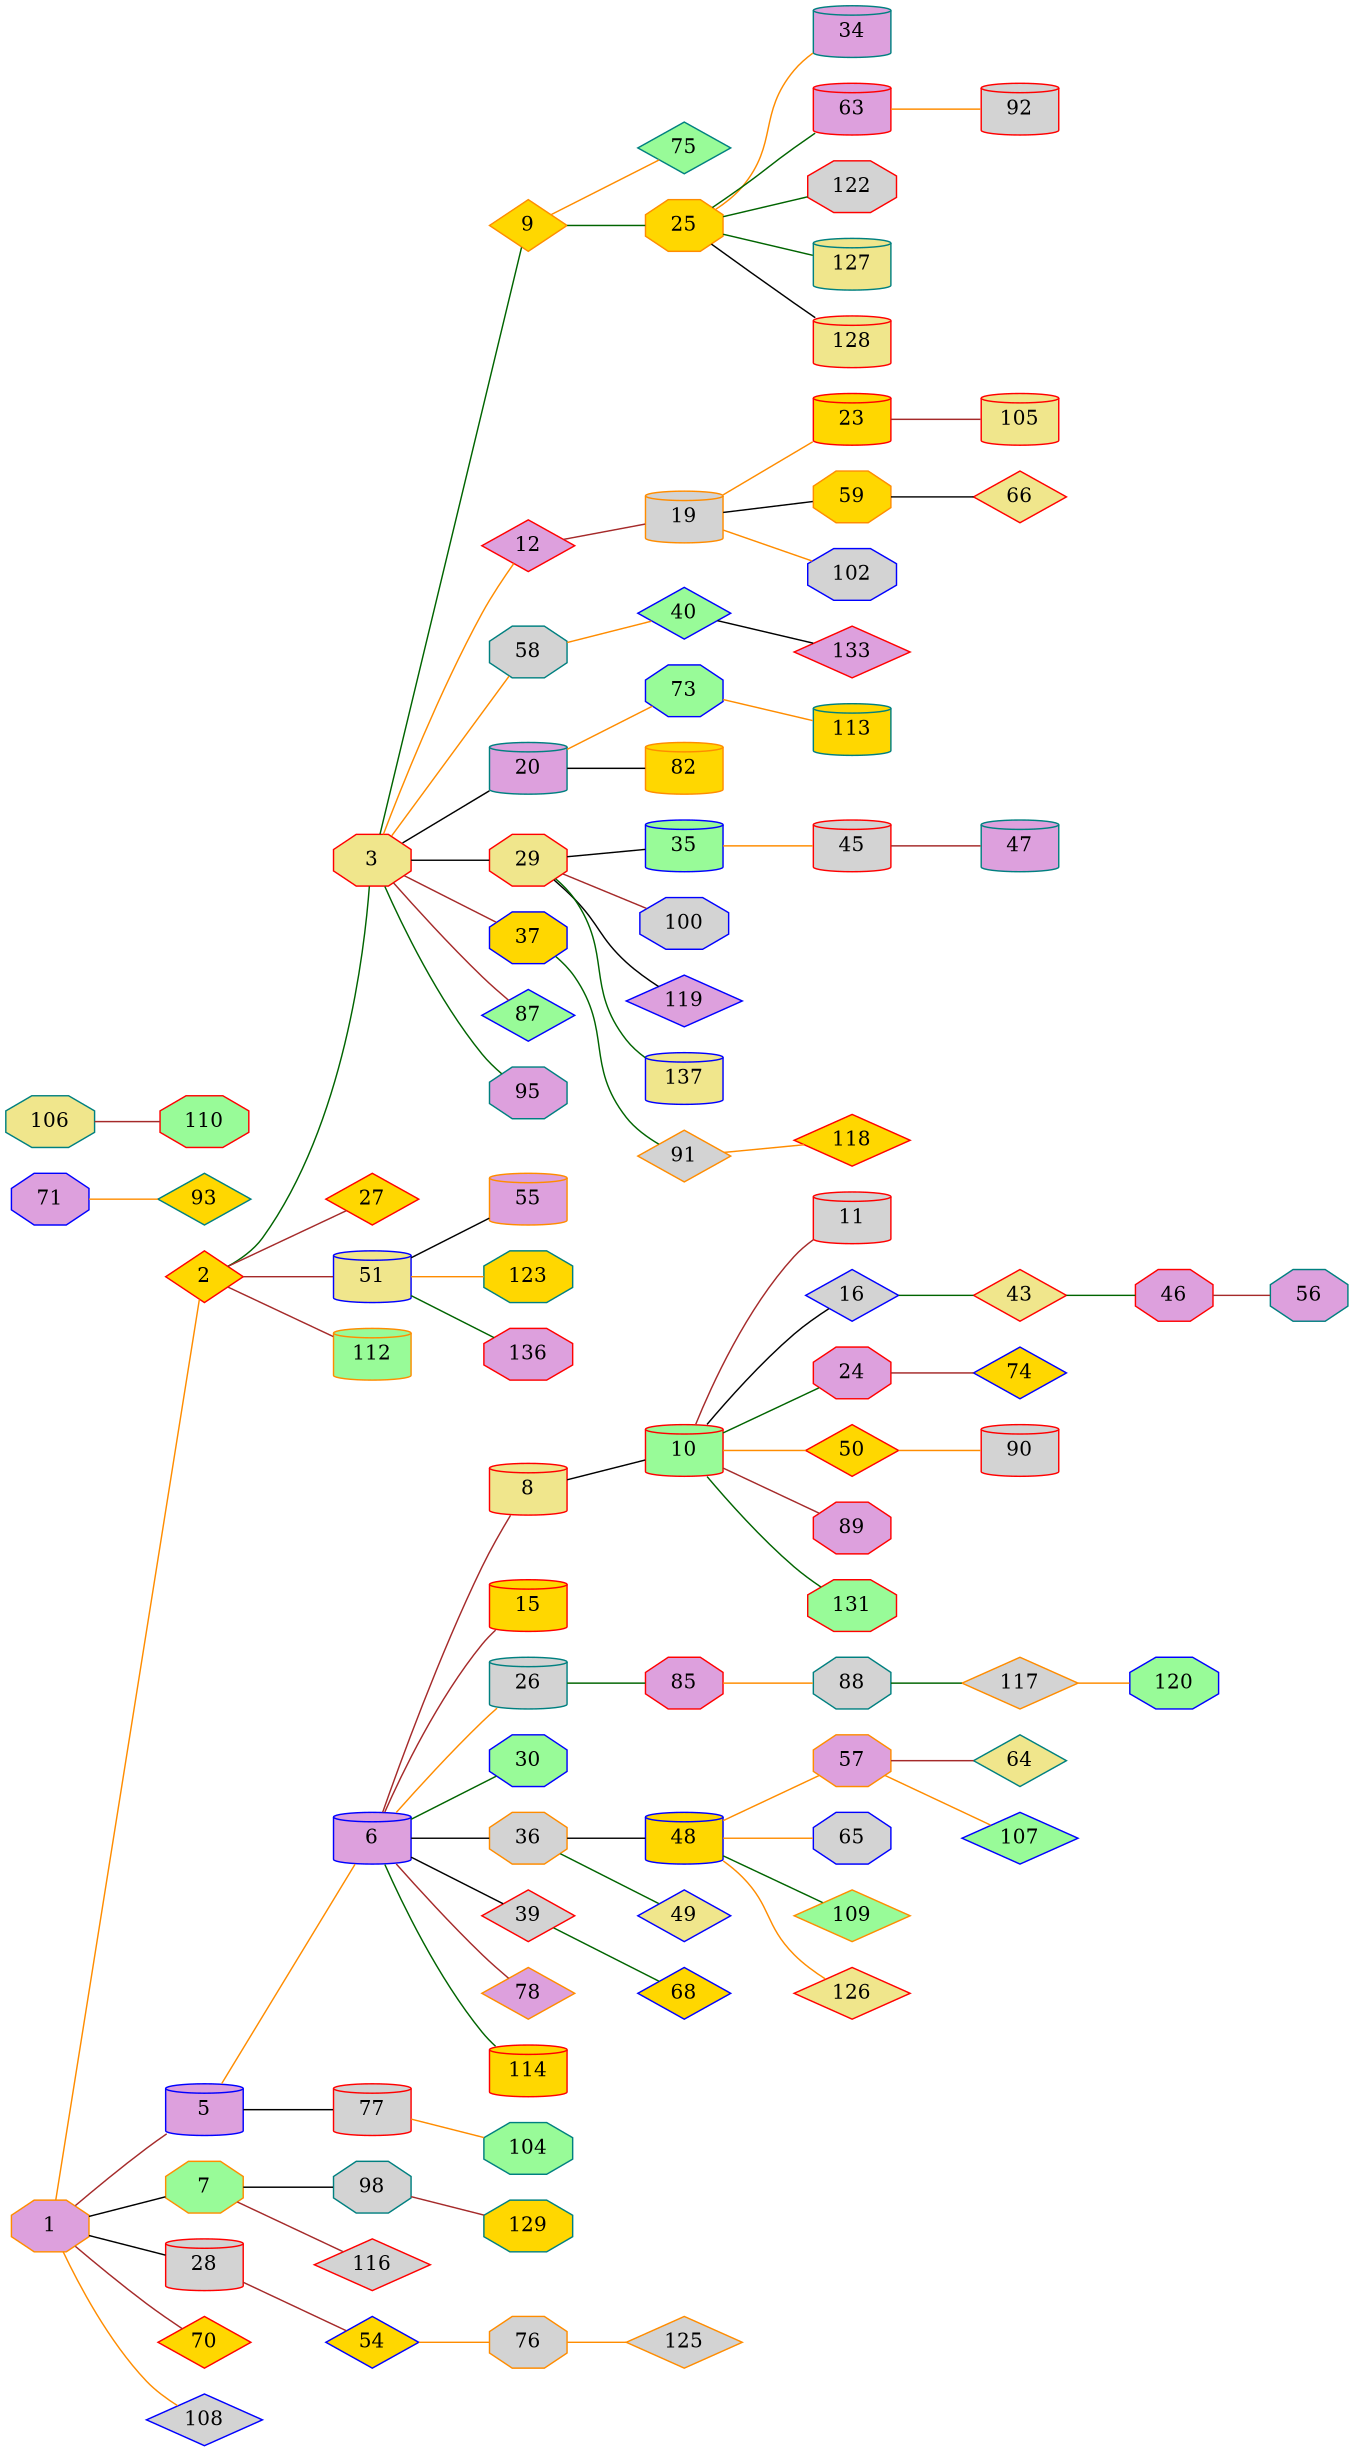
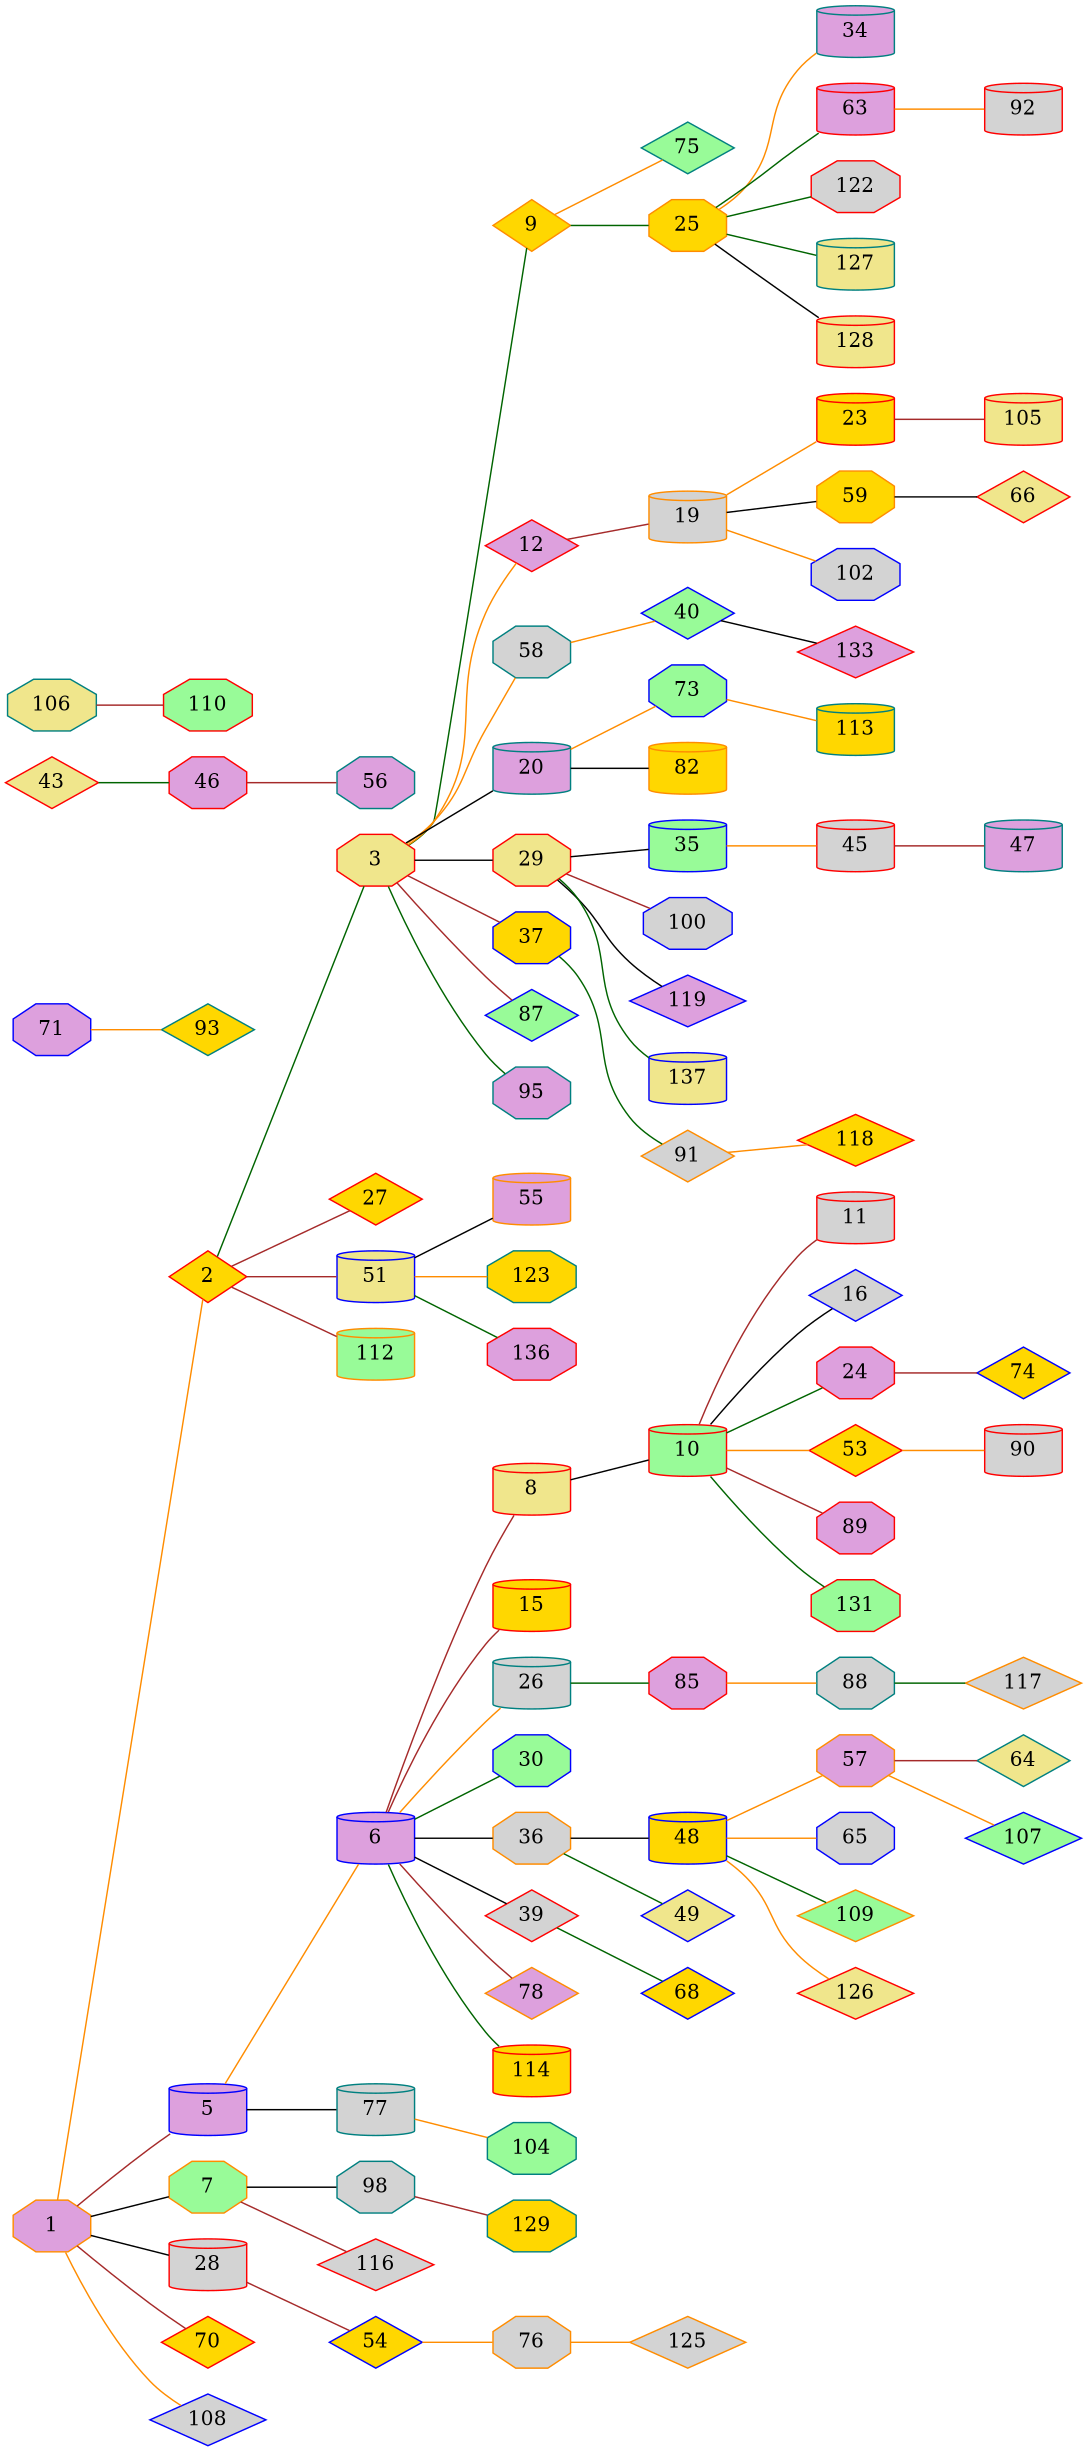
(936, 1295) -> none
(852, 1450) -> (856, 1450)
(1174, 1683) -> none
(372, 2110) -> (376, 2110)
